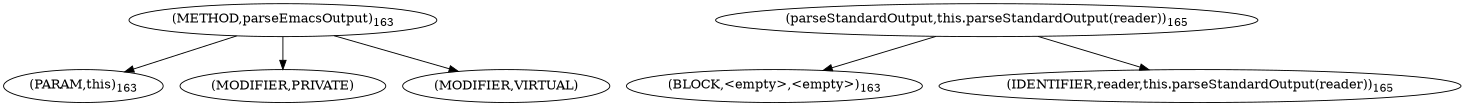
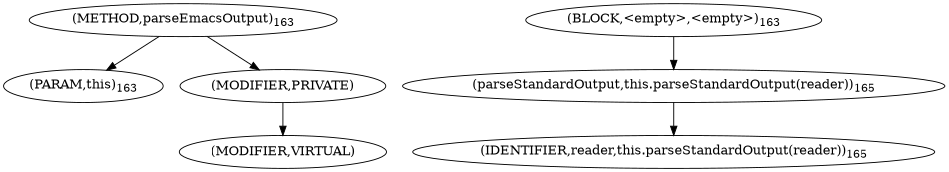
(392, 52) -> (283, 114)
(884, 52) -> (674, 49)
